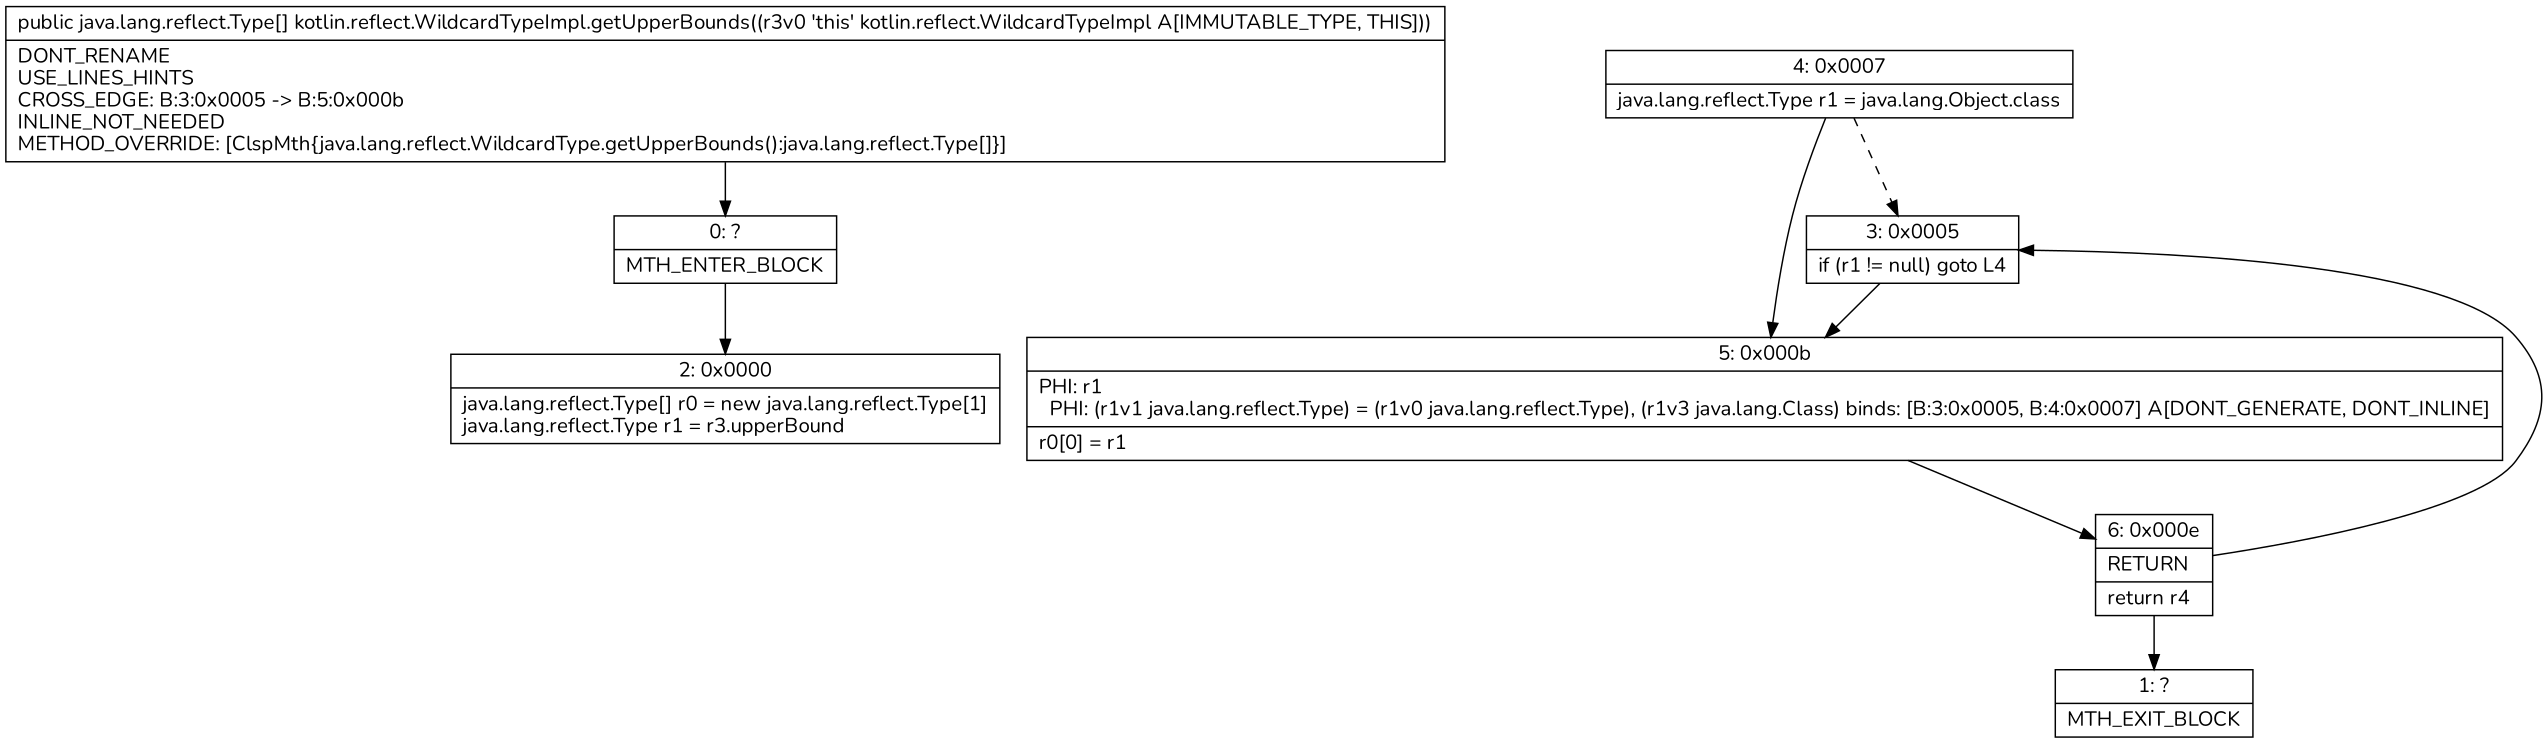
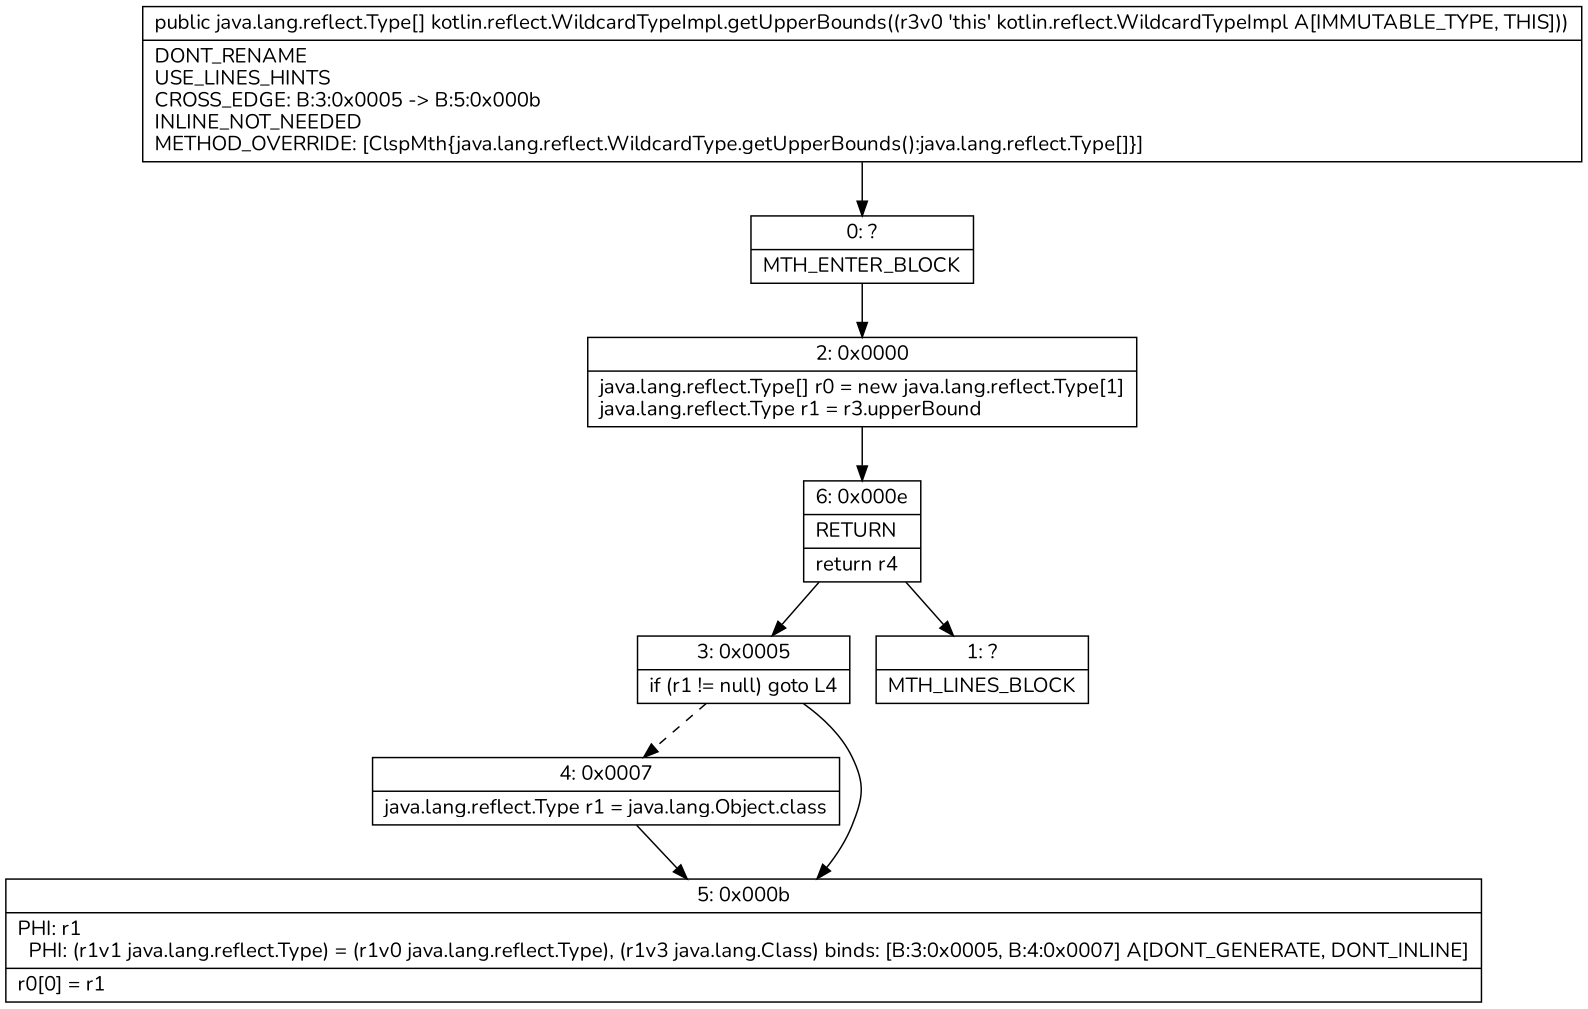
(1873, 160) -> (680, 726)
(1995, 497) -> (862, 446)
(2154, 720) -> (982, 686)
